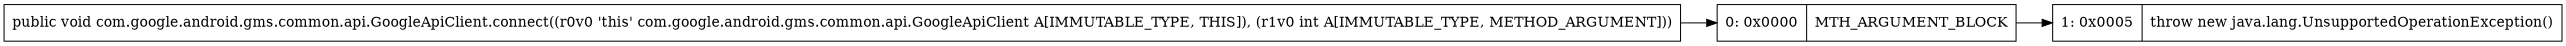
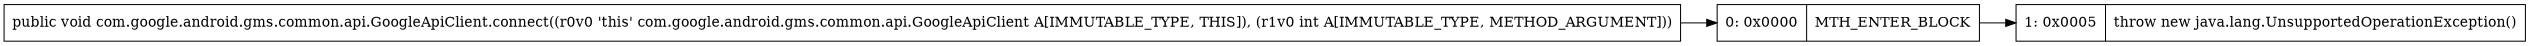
(1911, 22) -> (1893, 22)
